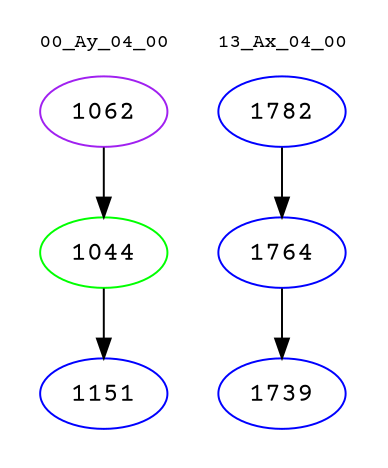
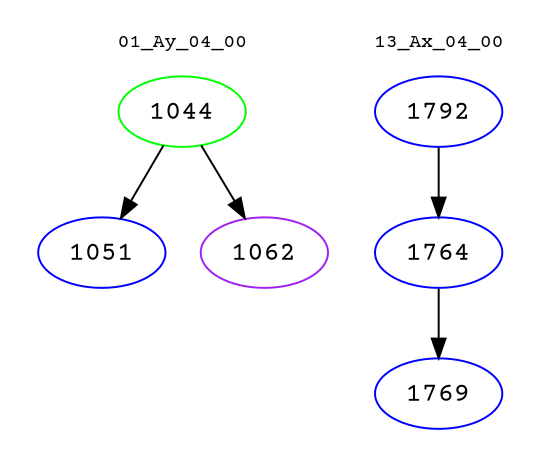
(105, 42) -> (183, 42)
(282, 112) -> (439, 112)
(104, 173) -> (218, 173)
(104, 394) -> (102, 253)
(282, 394) -> (439, 394)
